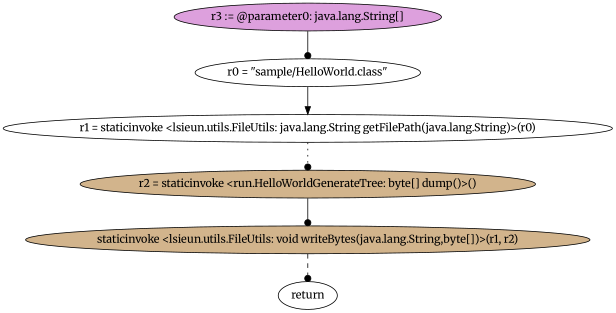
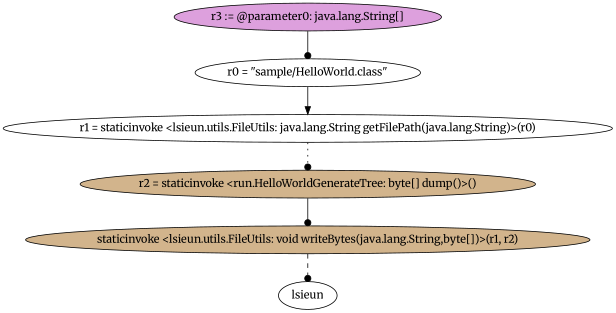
(308, 296) -> (308, 296)
